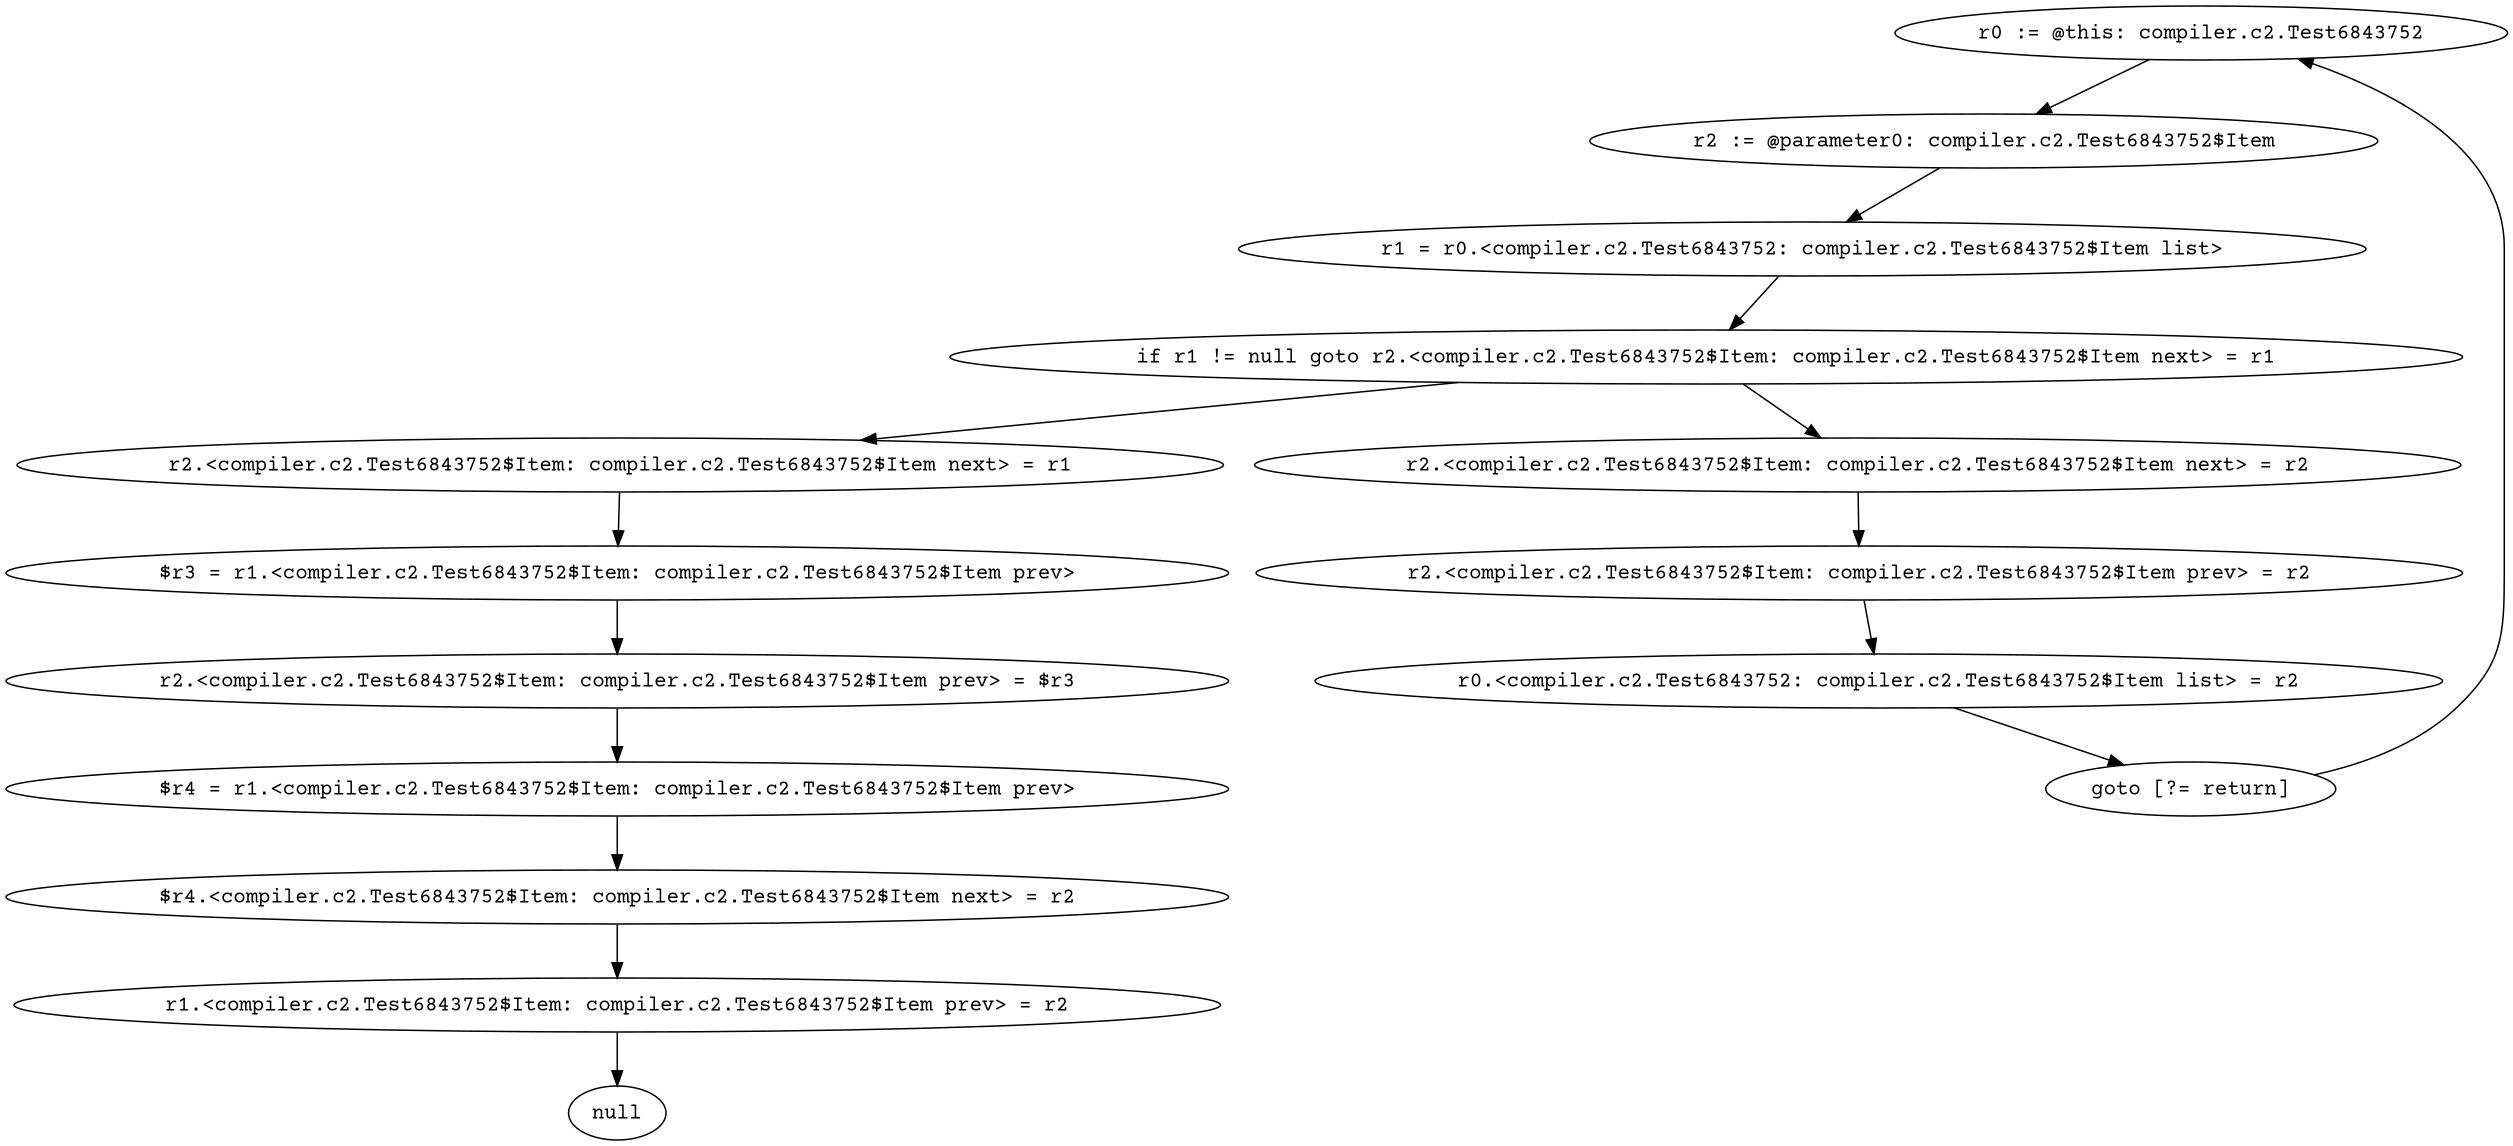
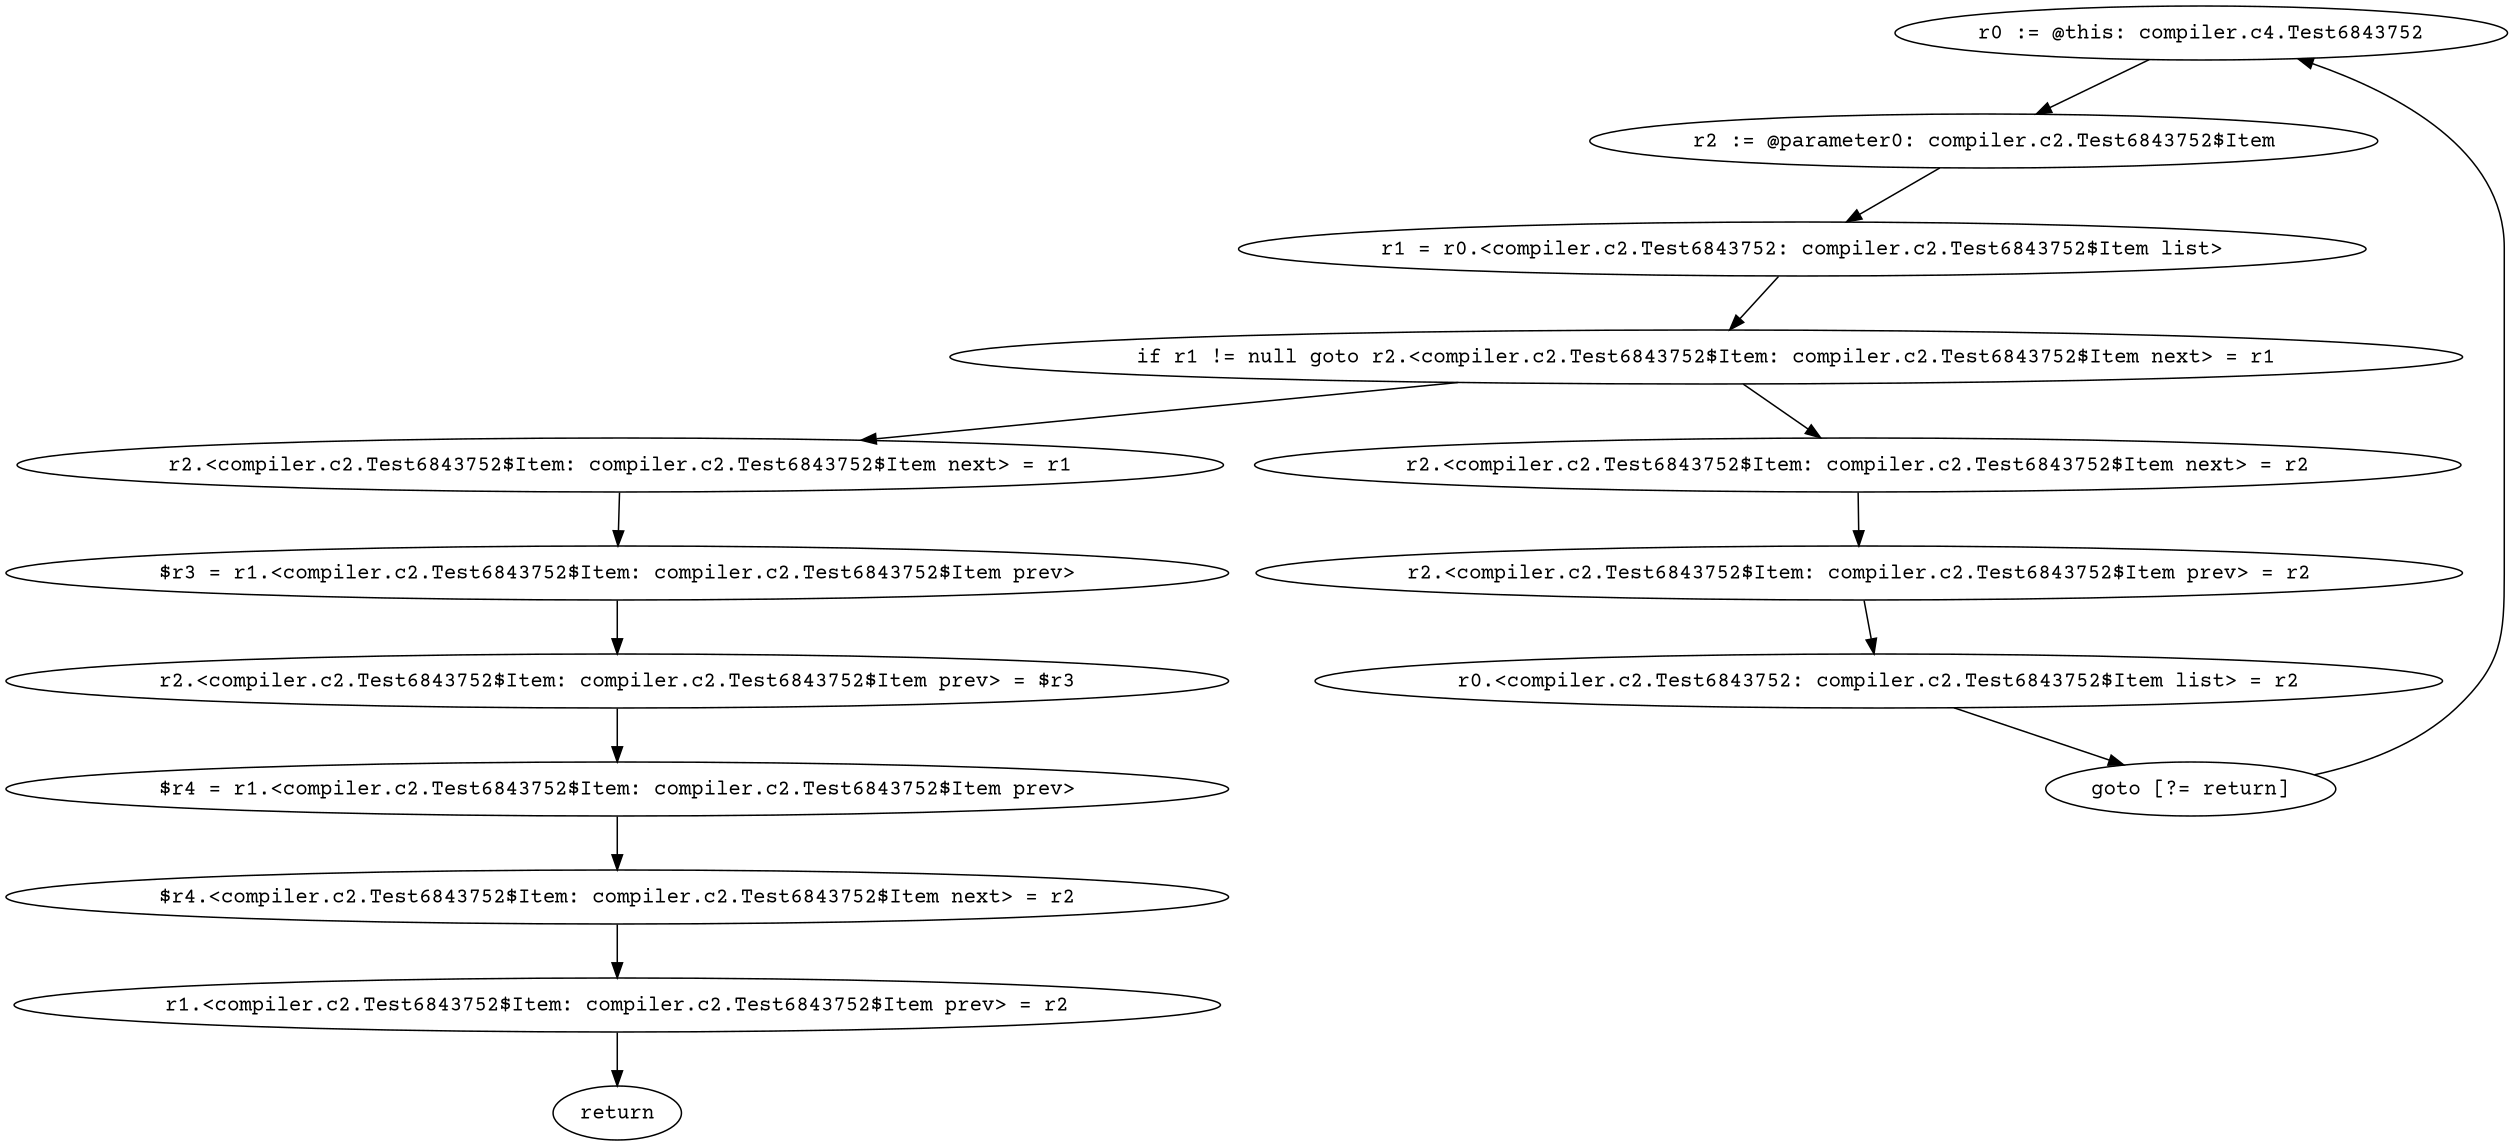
(2201, 33) -> (2201, 33)
(617, 1113) -> (617, 1113)
